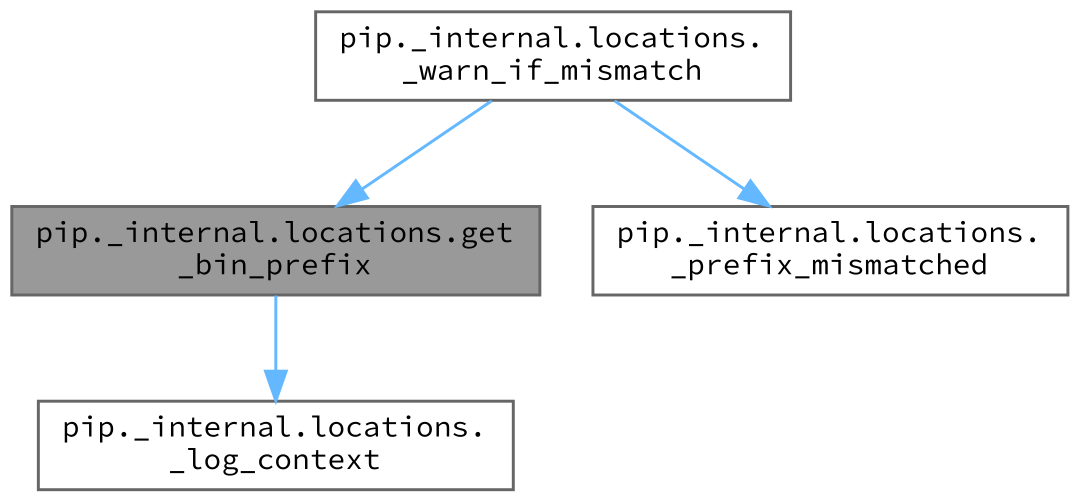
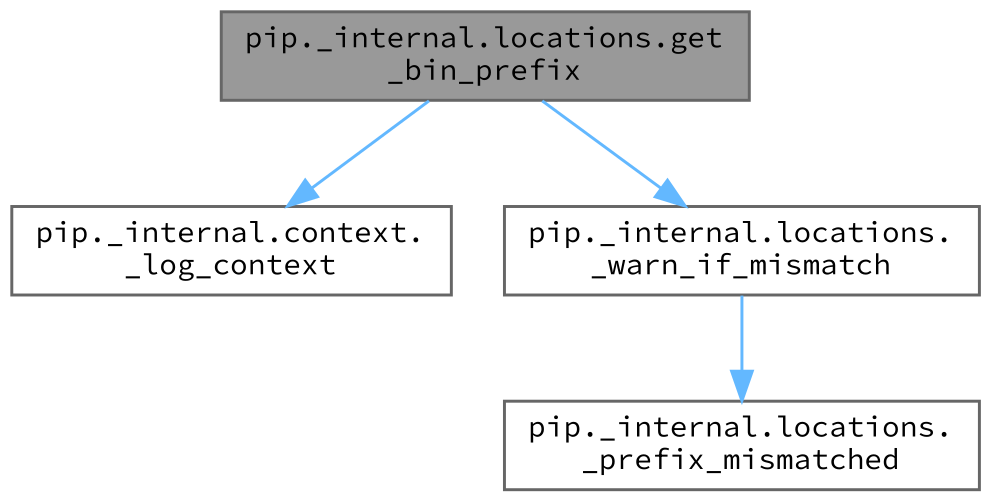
(427, 145) -> (602, 145)
(276, 445) -> (232, 251)
